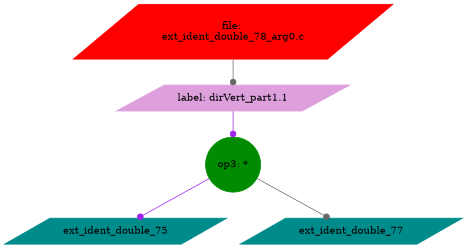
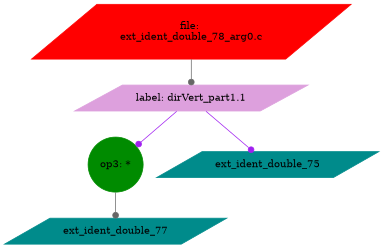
(176, 197) -> (227, 129)
